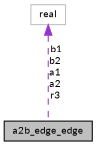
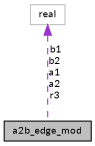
(48, 131) -> (48, 131)
